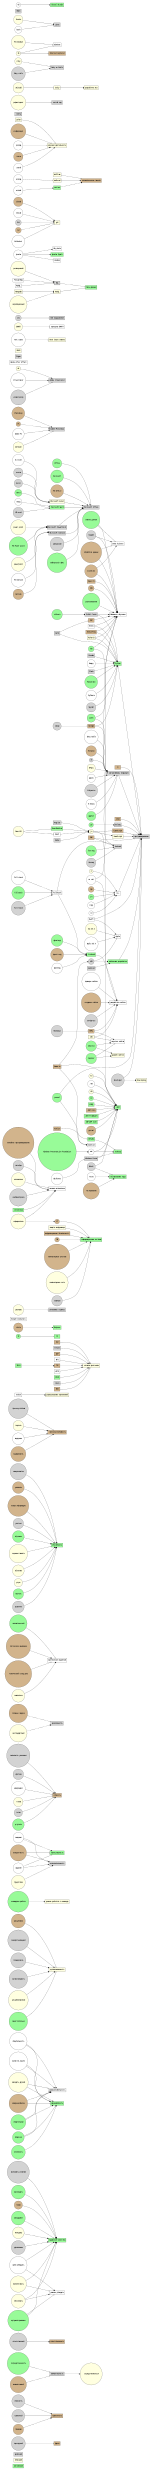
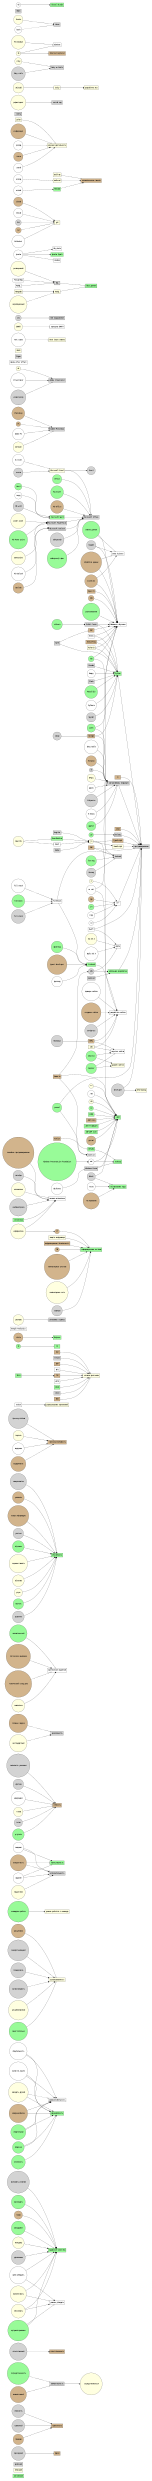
(34, 488) -> (75, 471)
(57, 955) -> (57, 965)
